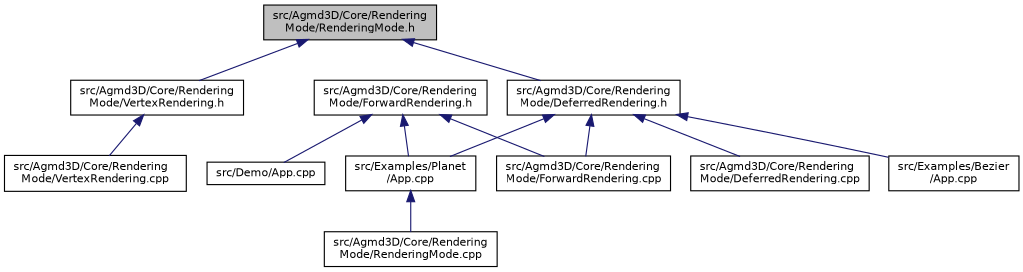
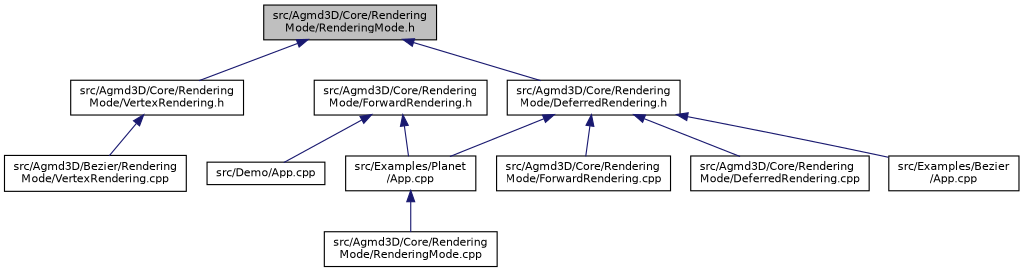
(488, 134) -> none
(95, 173) -> (95, 173)
